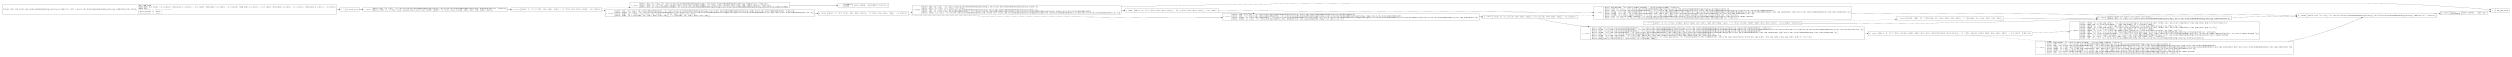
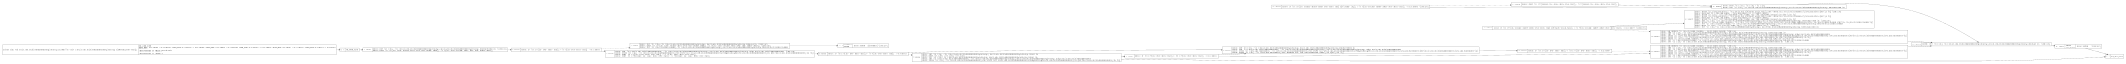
(1723, 33) -> none
